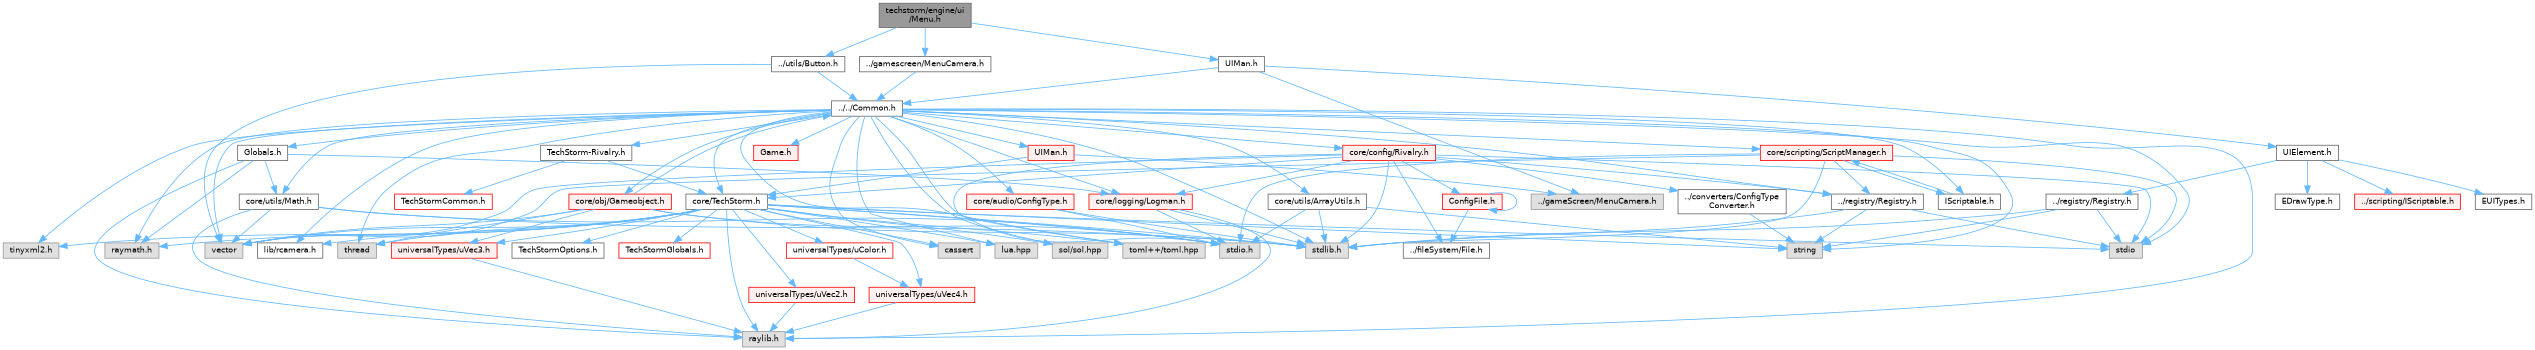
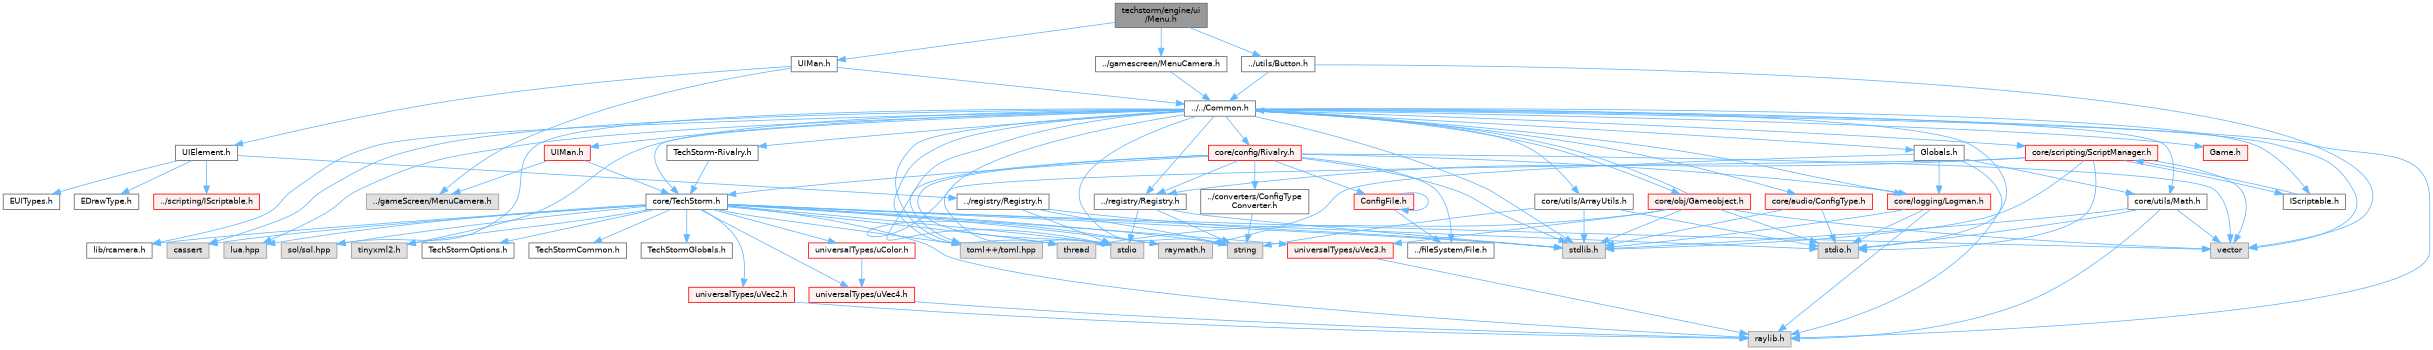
(519, 176) -> (636, 225)
(443, 202) -> (578, 251)
(665, 251) -> (687, 251)
